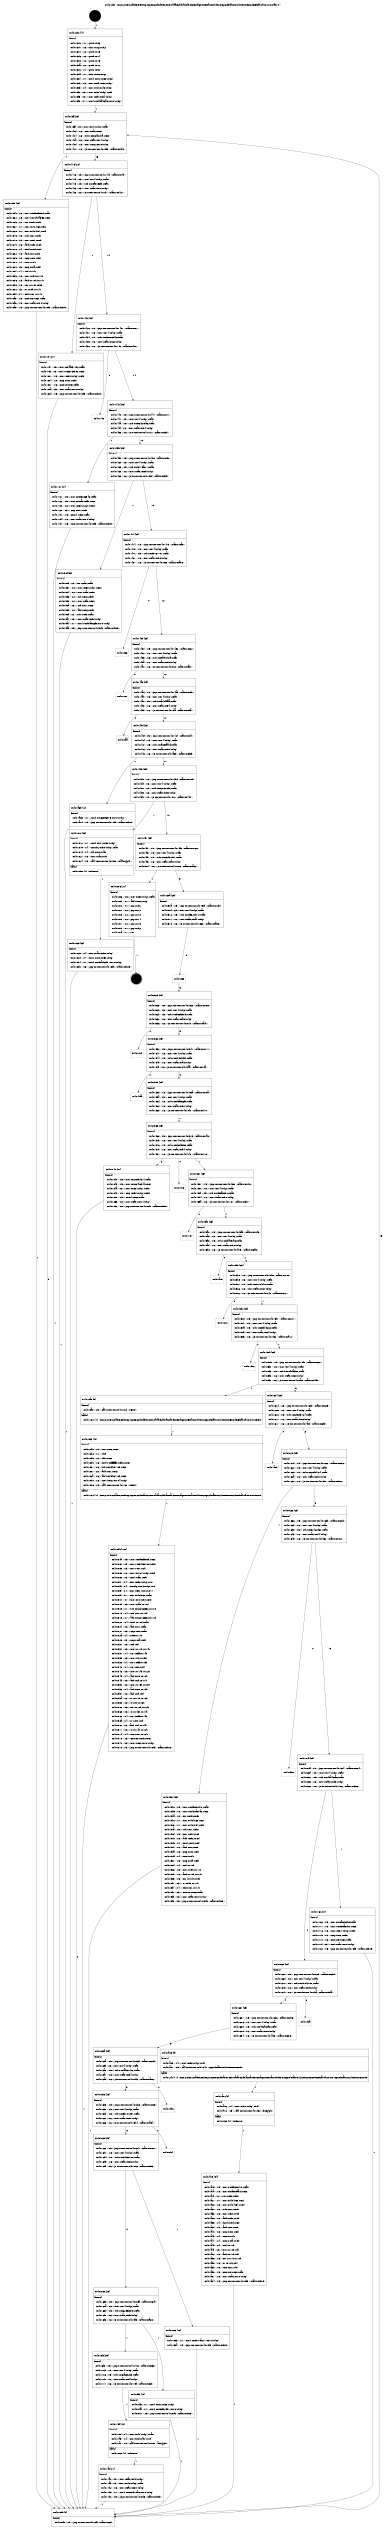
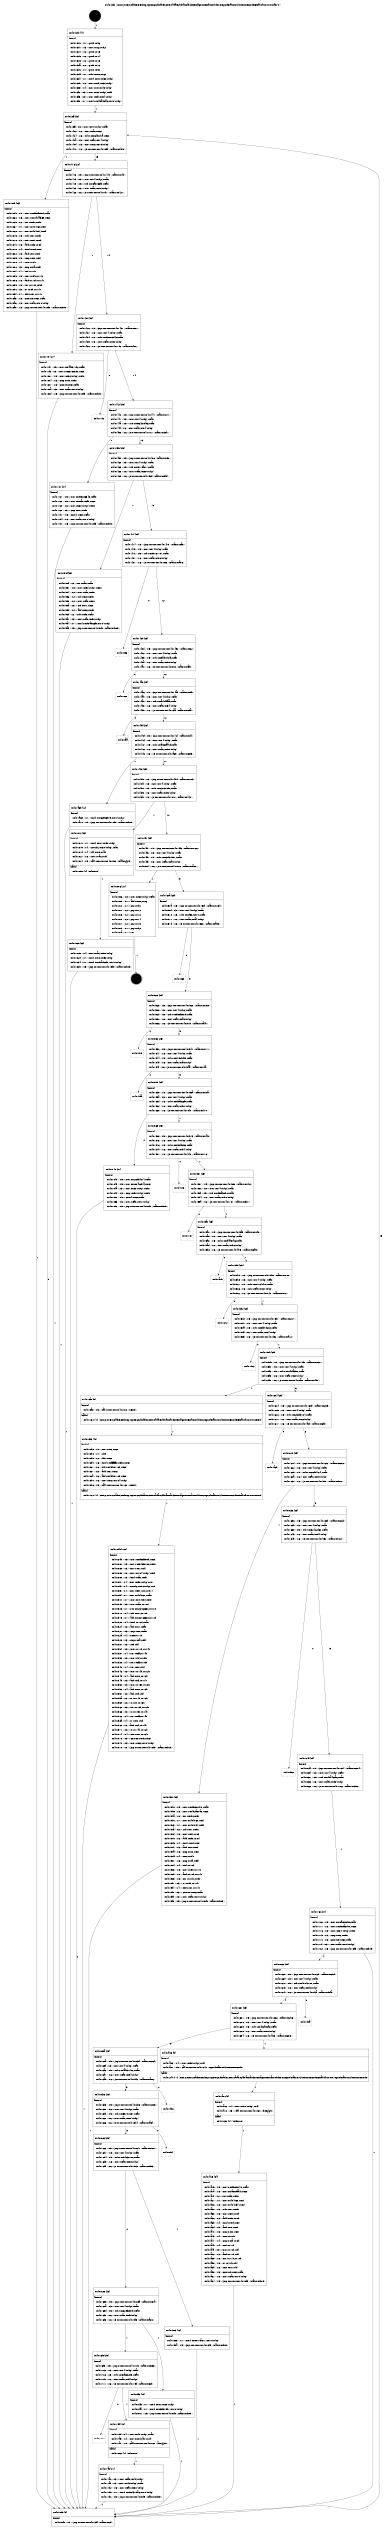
(179, 987) -> (190, 959)
(160, 1161) -> (137, 1138)
(310, 1874) -> (322, 1956)
none -> (264, 2044)
none -> (99, 2439)
